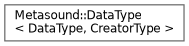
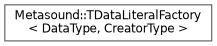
(94, 23) -> (108, 23)
